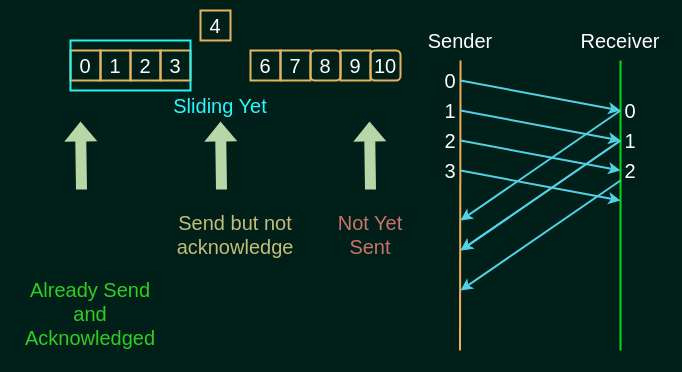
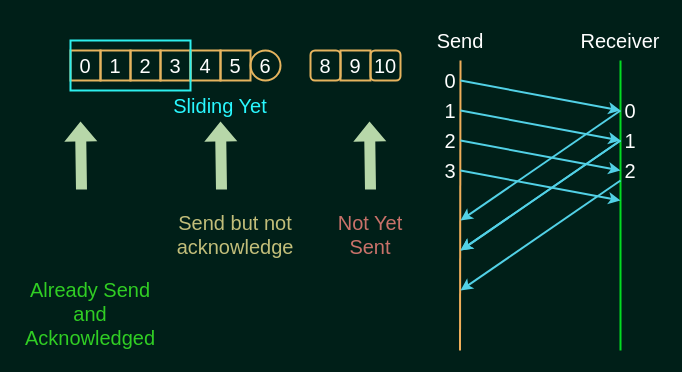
(216, 26) -> (206, 66)
(461, 41) -> (461, 41)
none -> (236, 66)
(266, 66) -> (266, 66)
(296, 66) -> none
